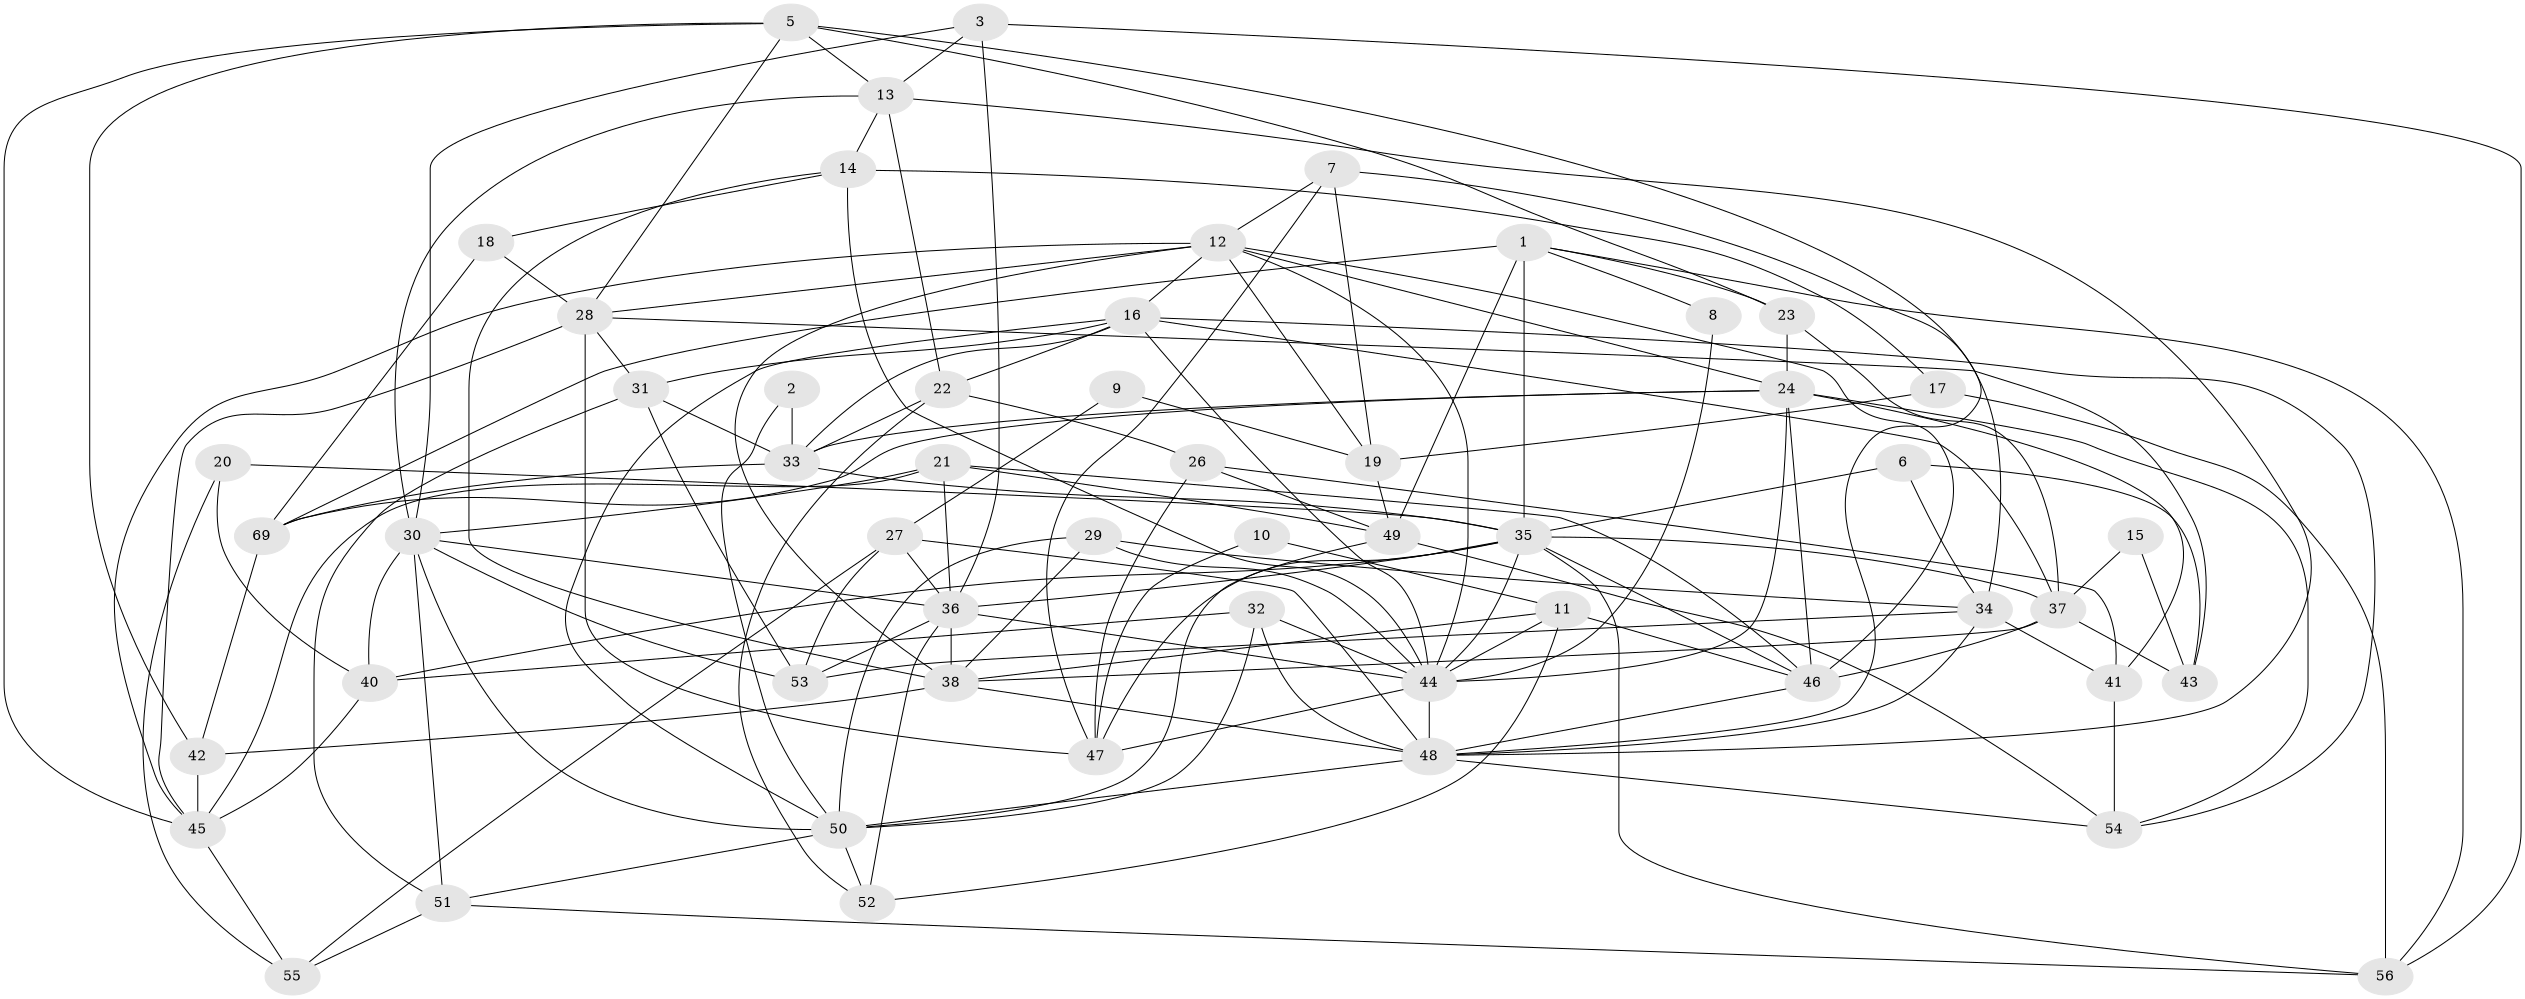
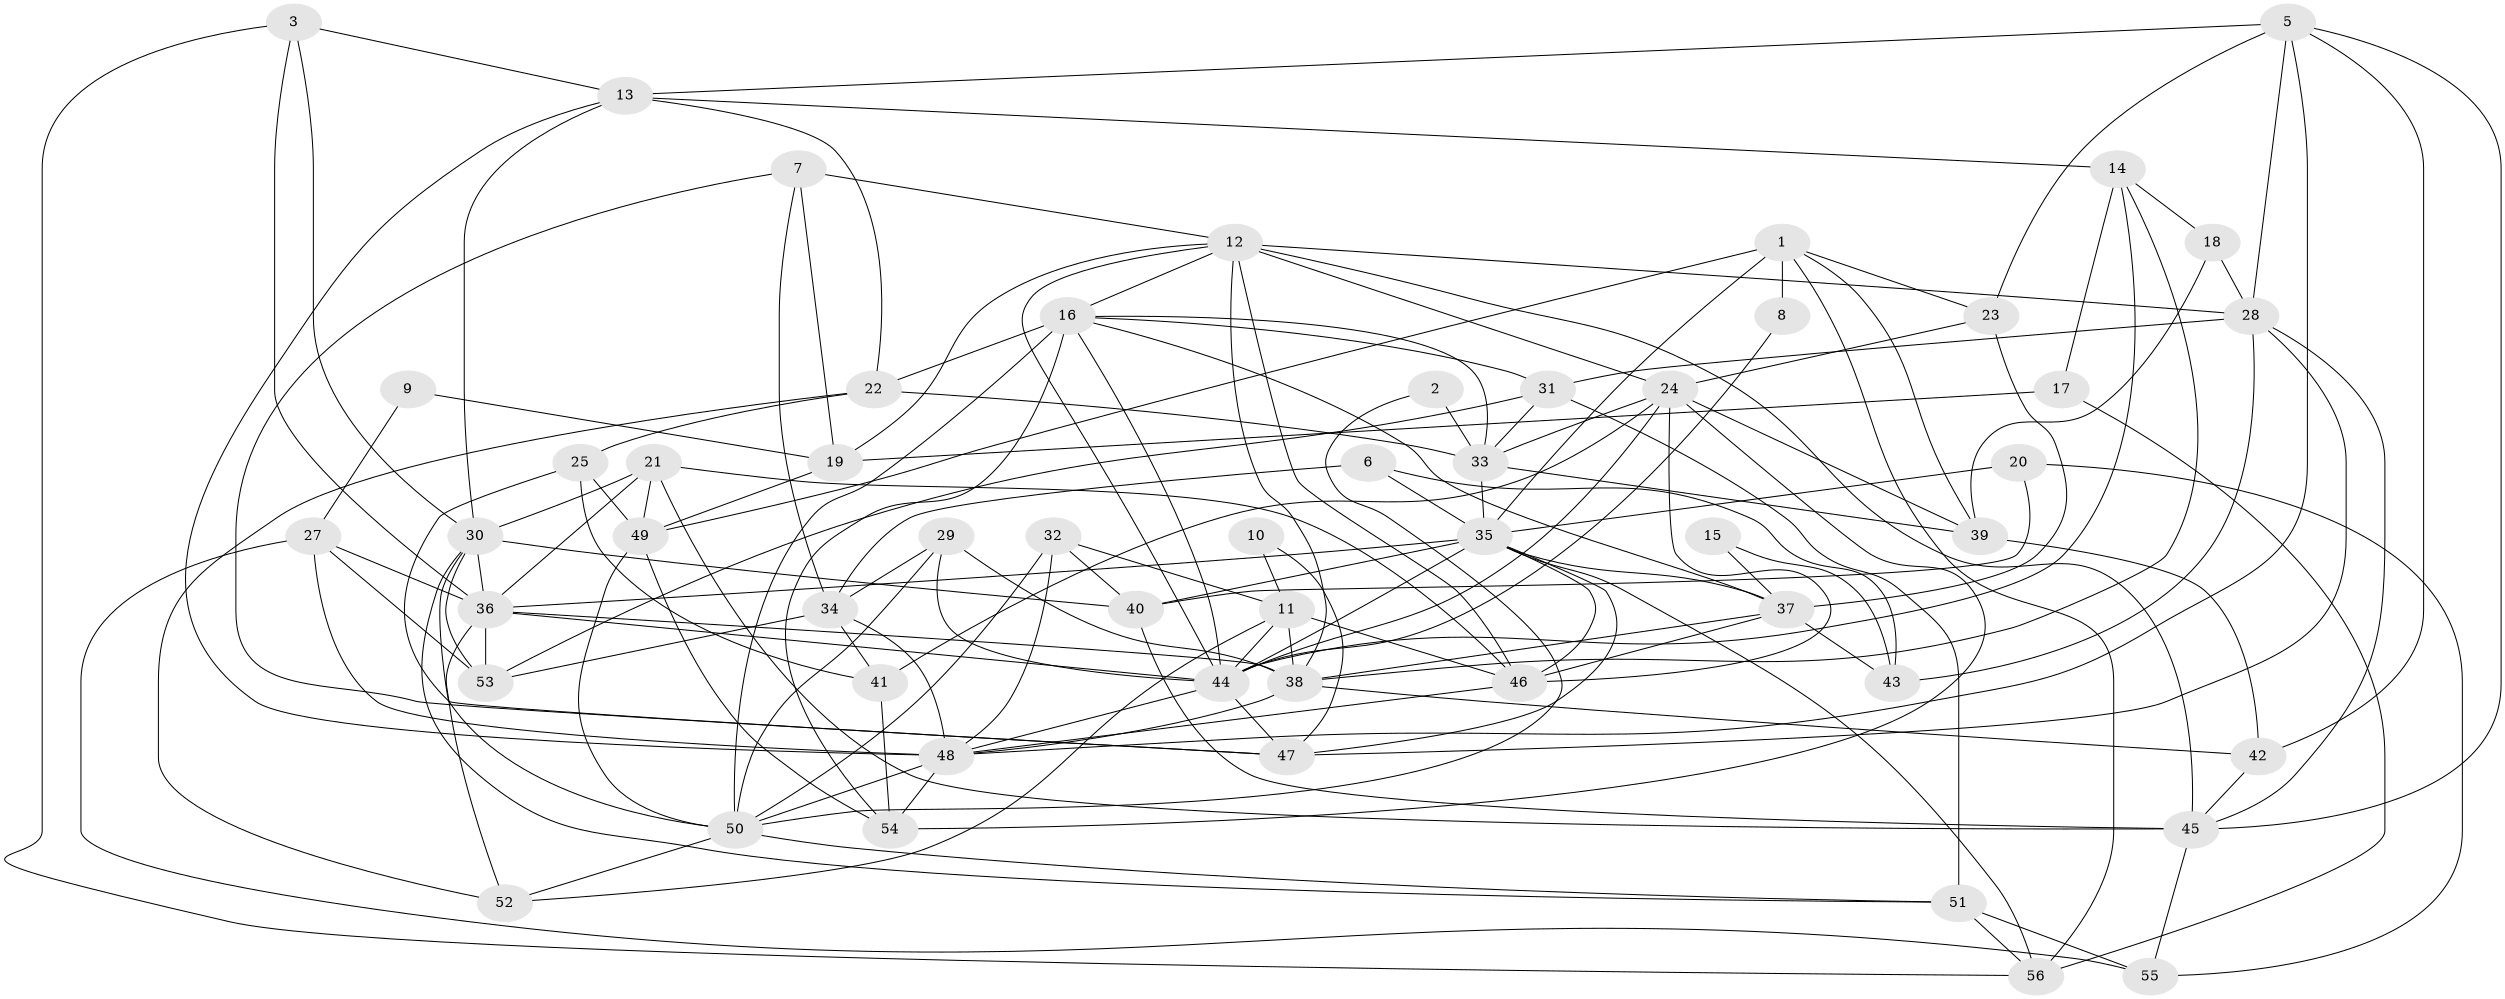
(1198, 463) -> (580, 463)
(262, 536) -> (1980, 536)
(1356, 652) -> (1170, 573)
